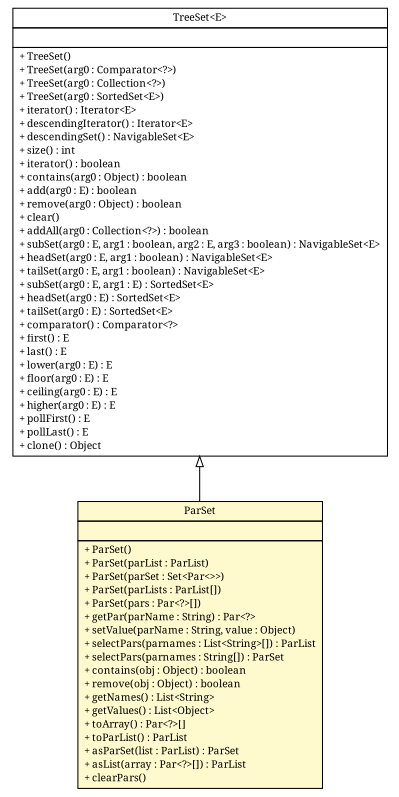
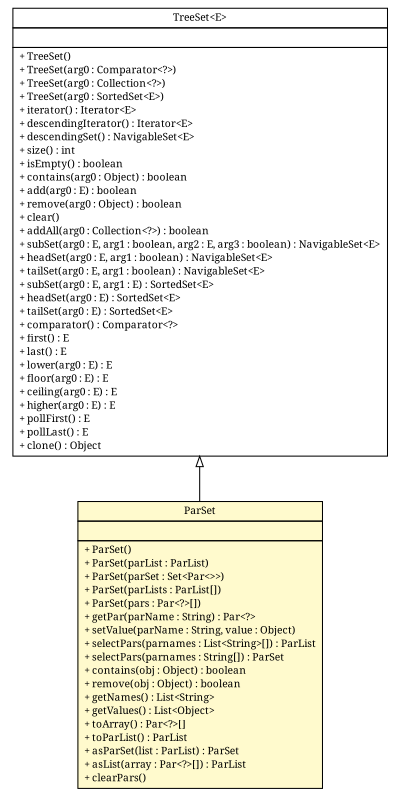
(70, 164) -> (72, 164)
